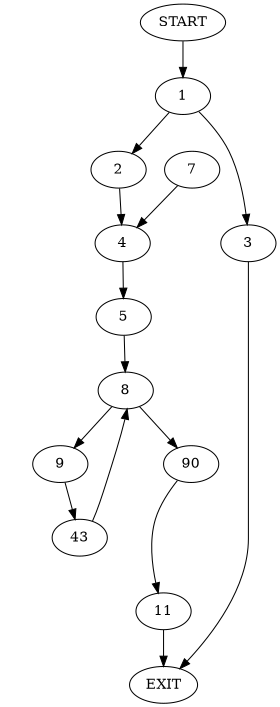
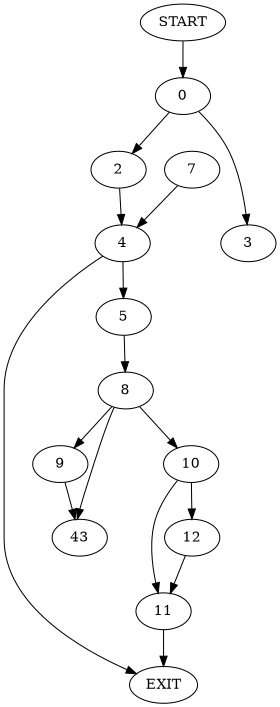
(183, 96) -> (183, 96)
(191, 464) -> (191, 464)
(248, 470) -> (4, 472)
(110, 471) -> (96, 458)
none -> (192, 538)
